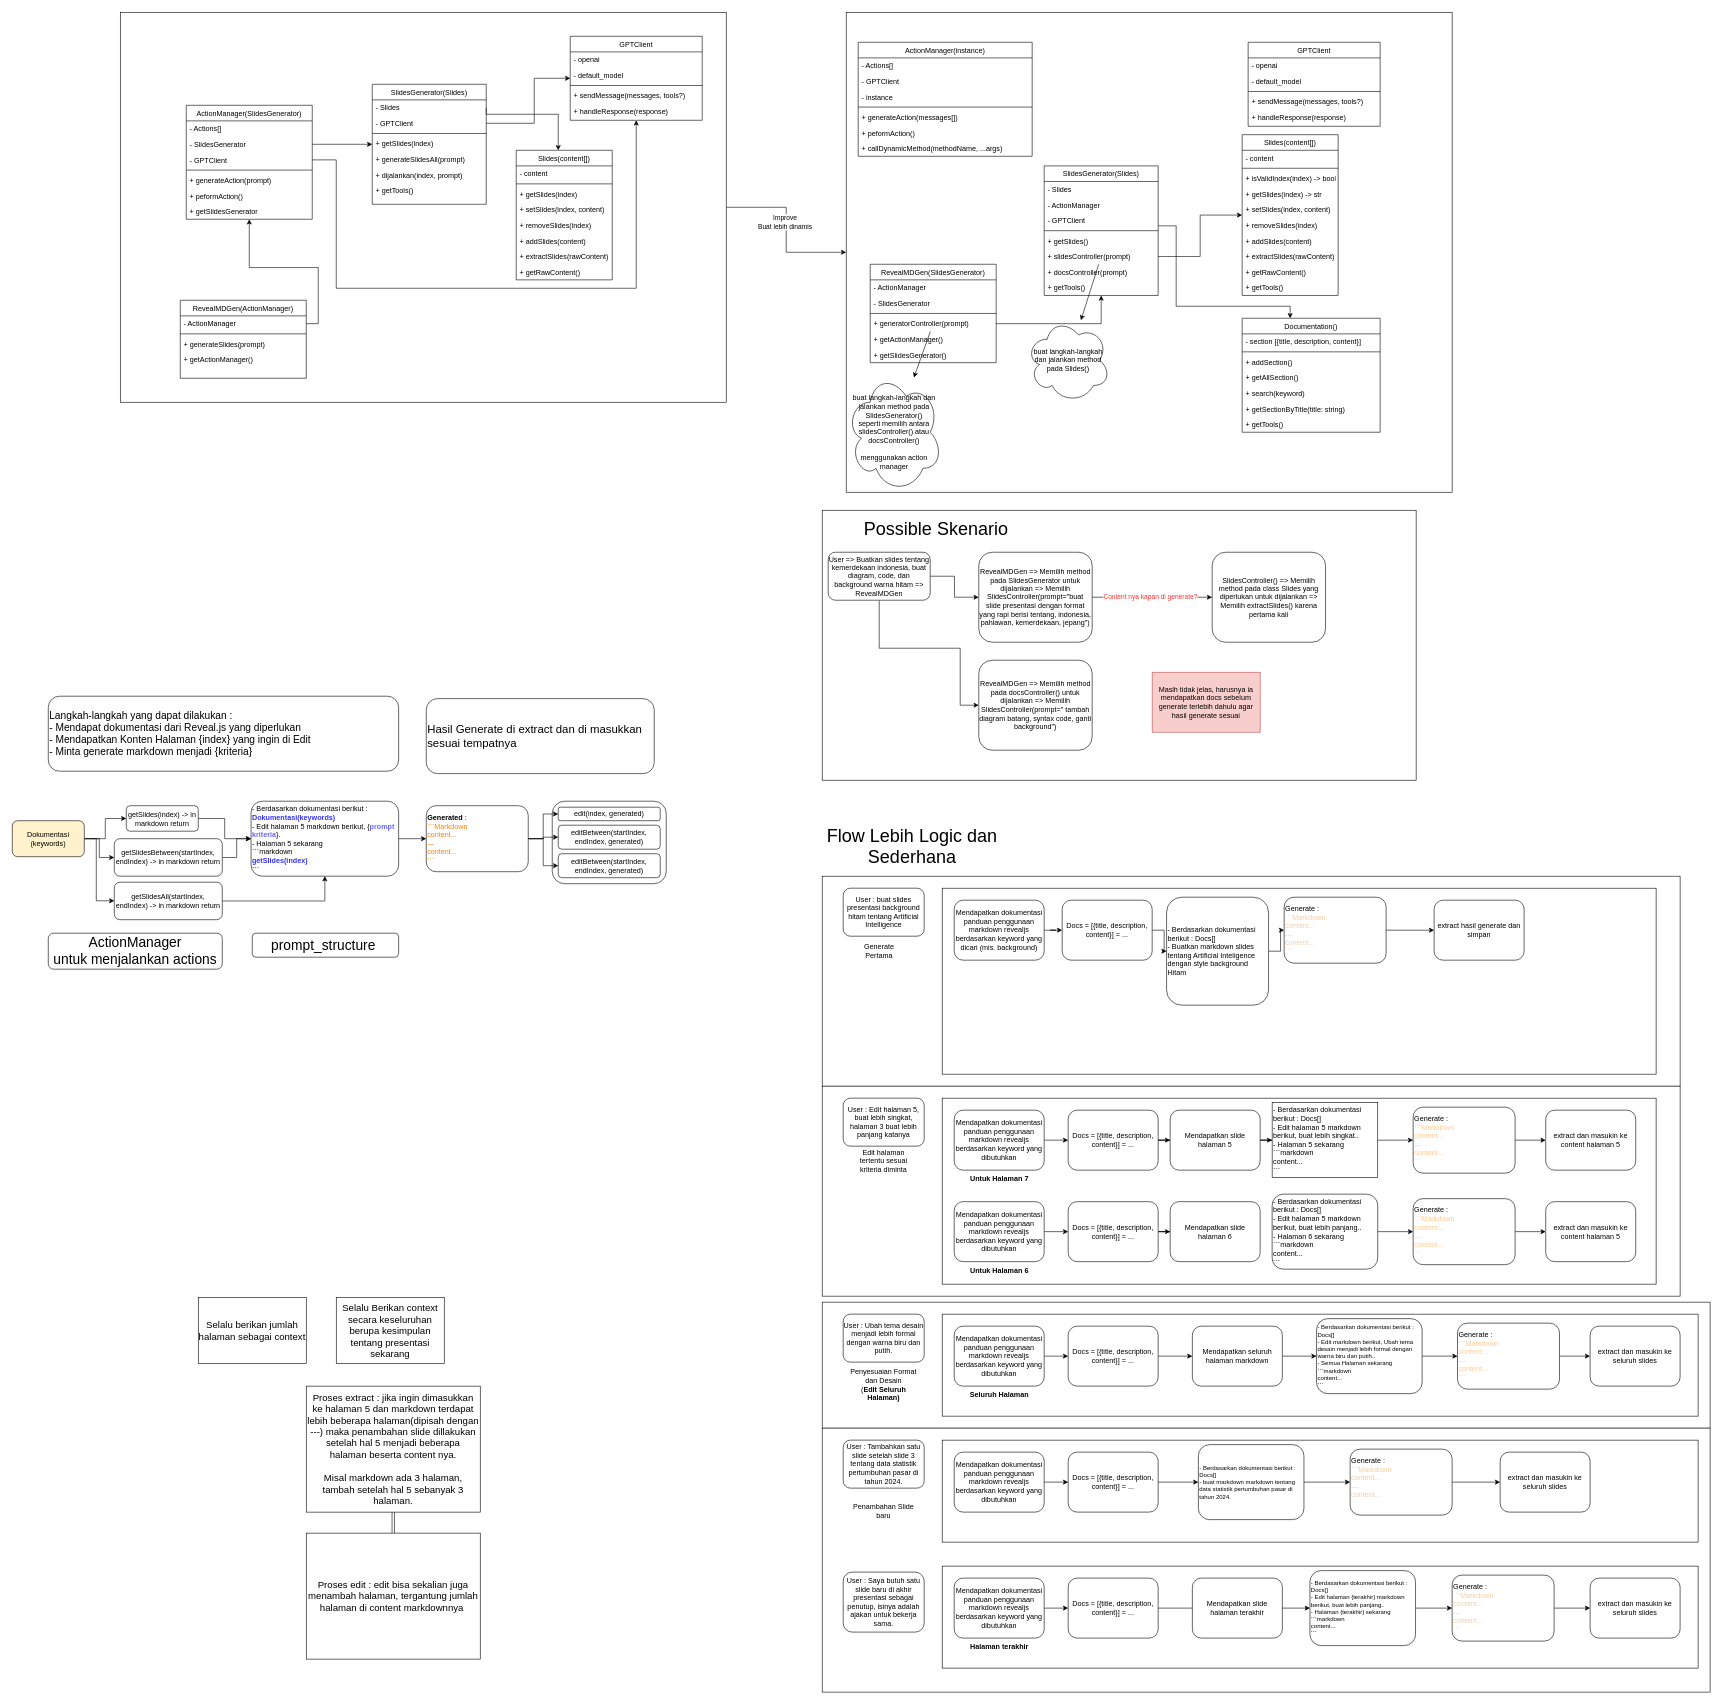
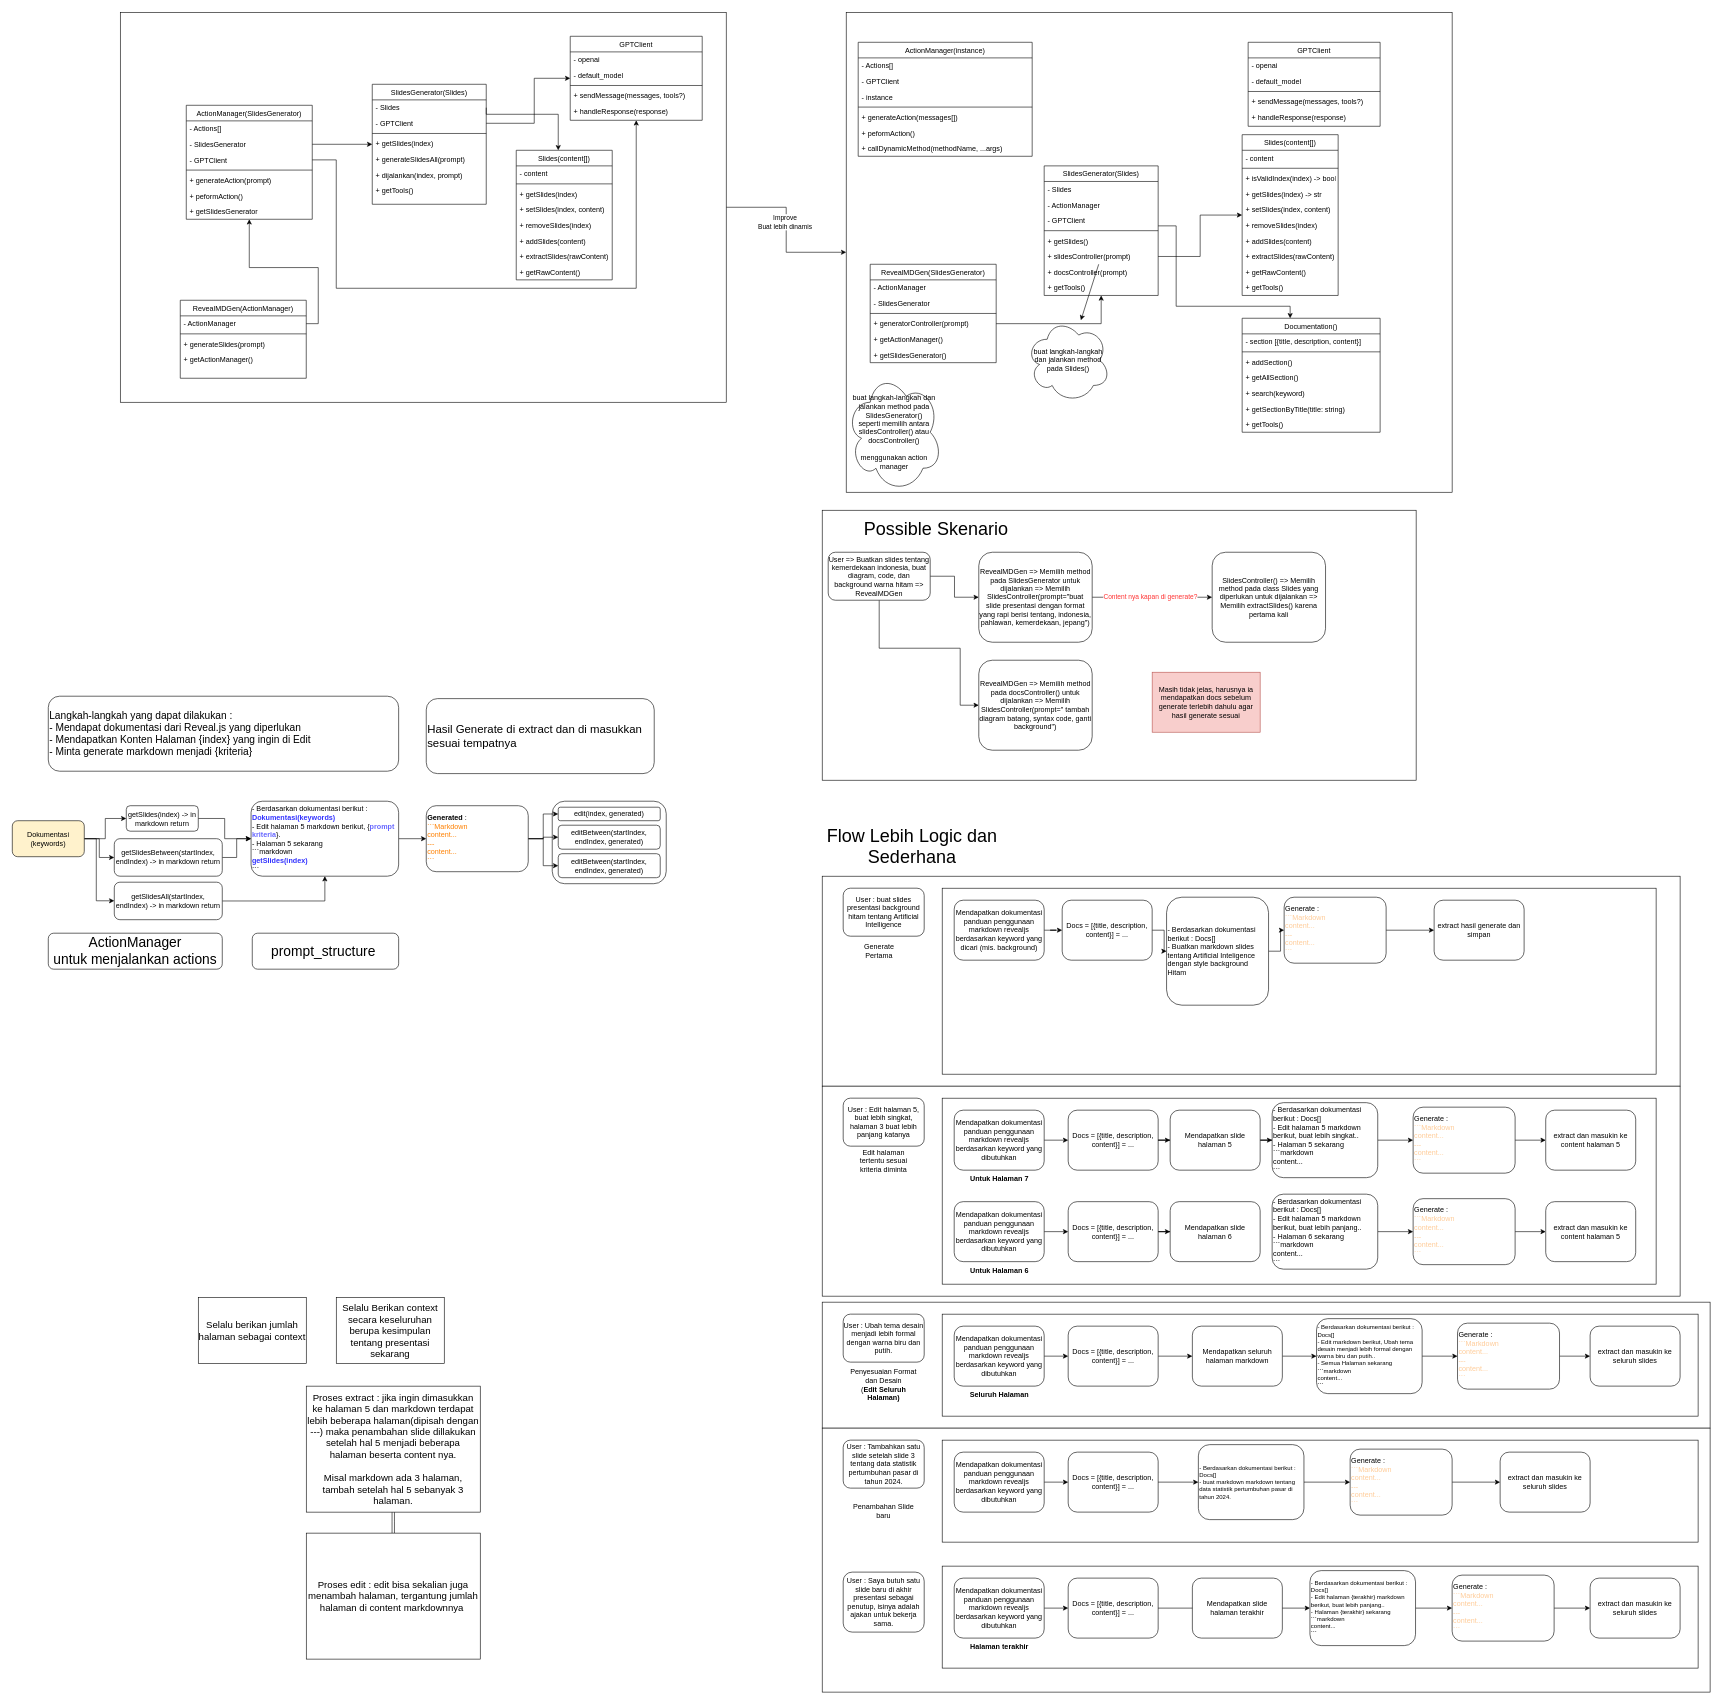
(923, 352) -> none
(326, 945) -> (326, 951)
(1325, 1140) -> (1325, 1140)
